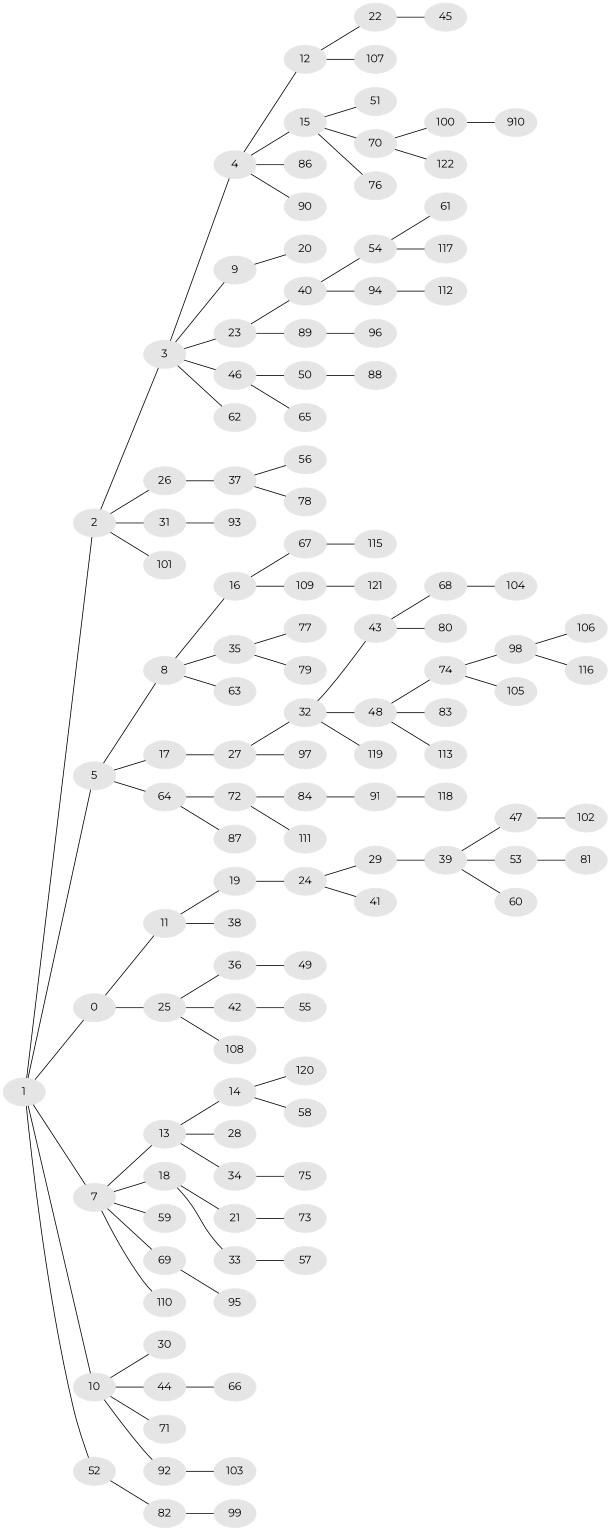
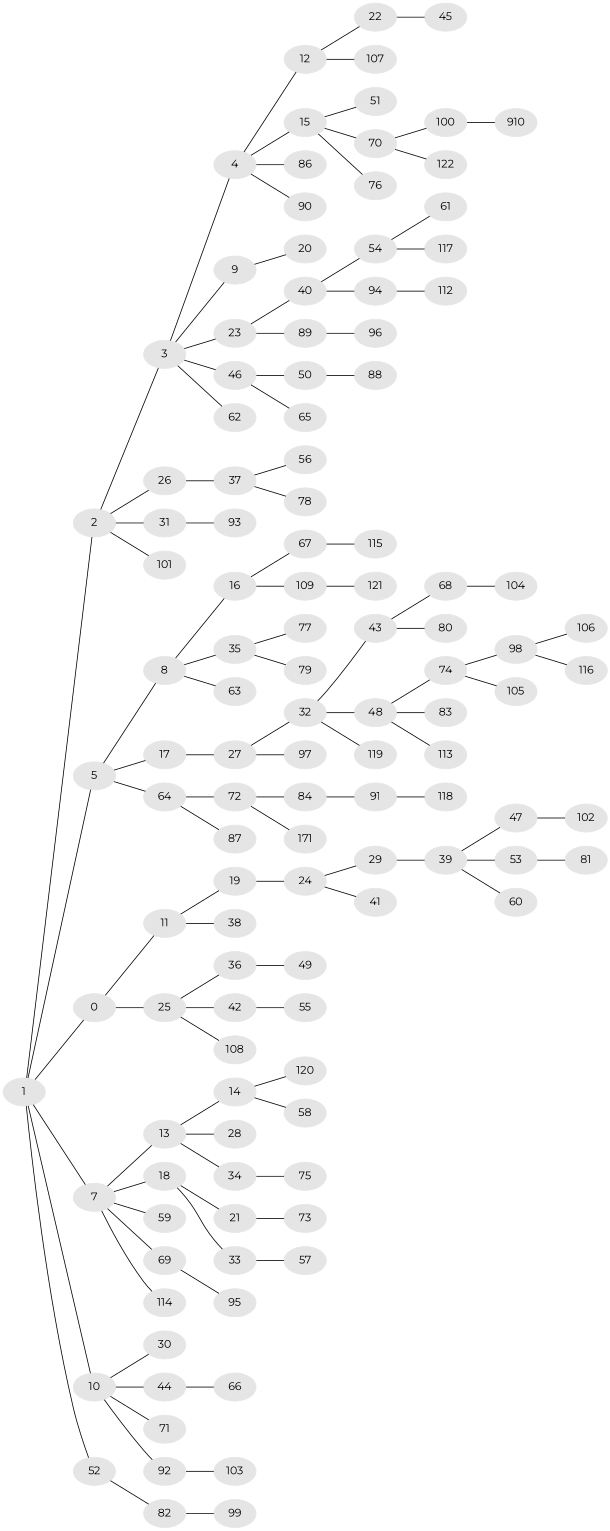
(305, 839) -> (305, 839)
(165, 1303) -> (165, 1303)
